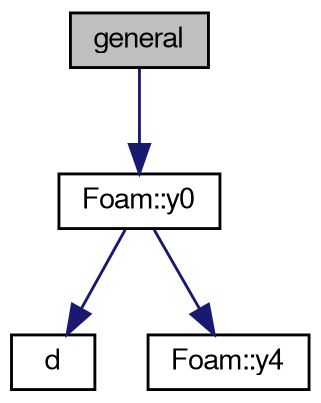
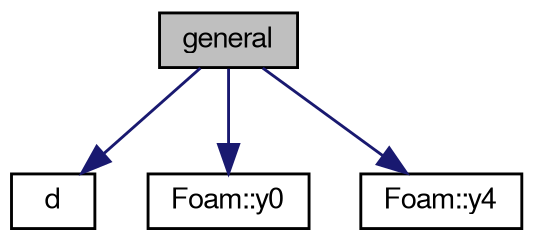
(103, 269) -> (152, 111)
(177, 269) -> (323, 112)
